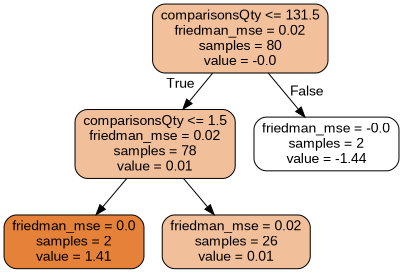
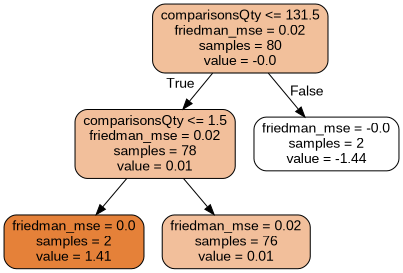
(236, 242) -> (236, 242)
